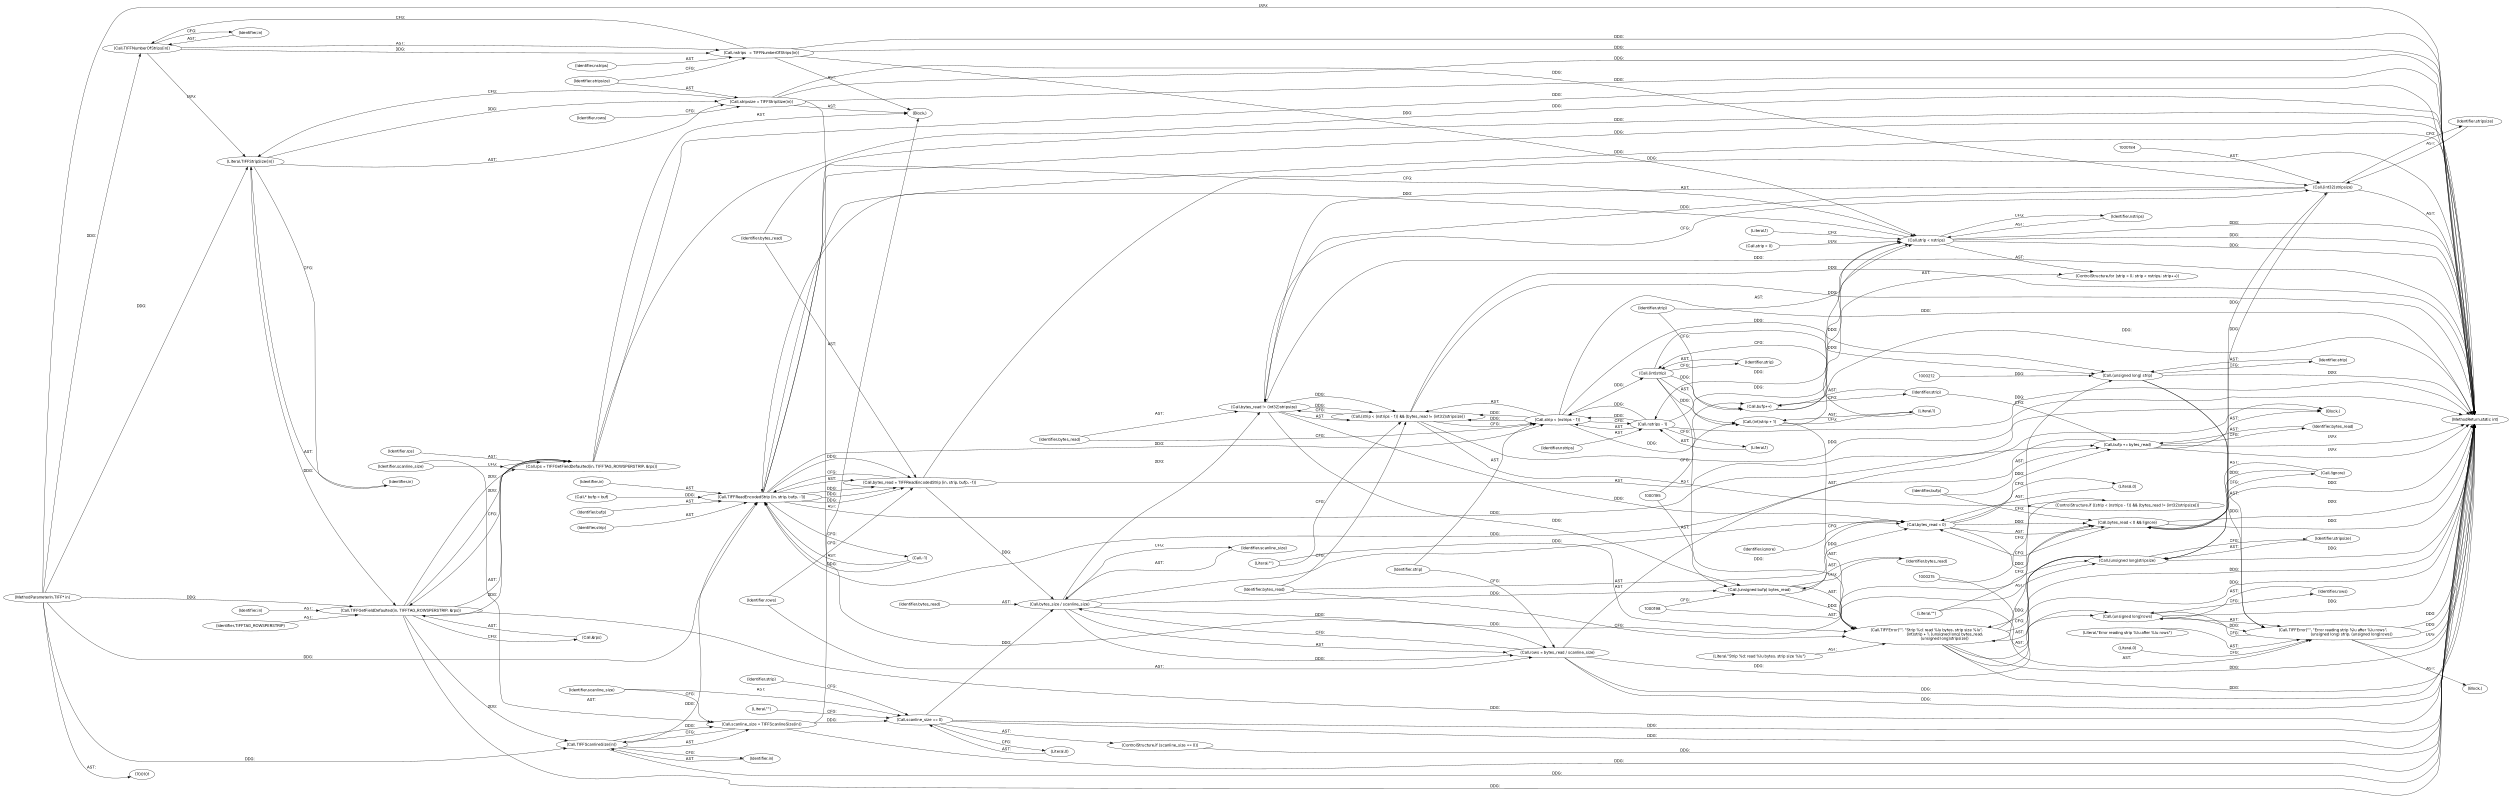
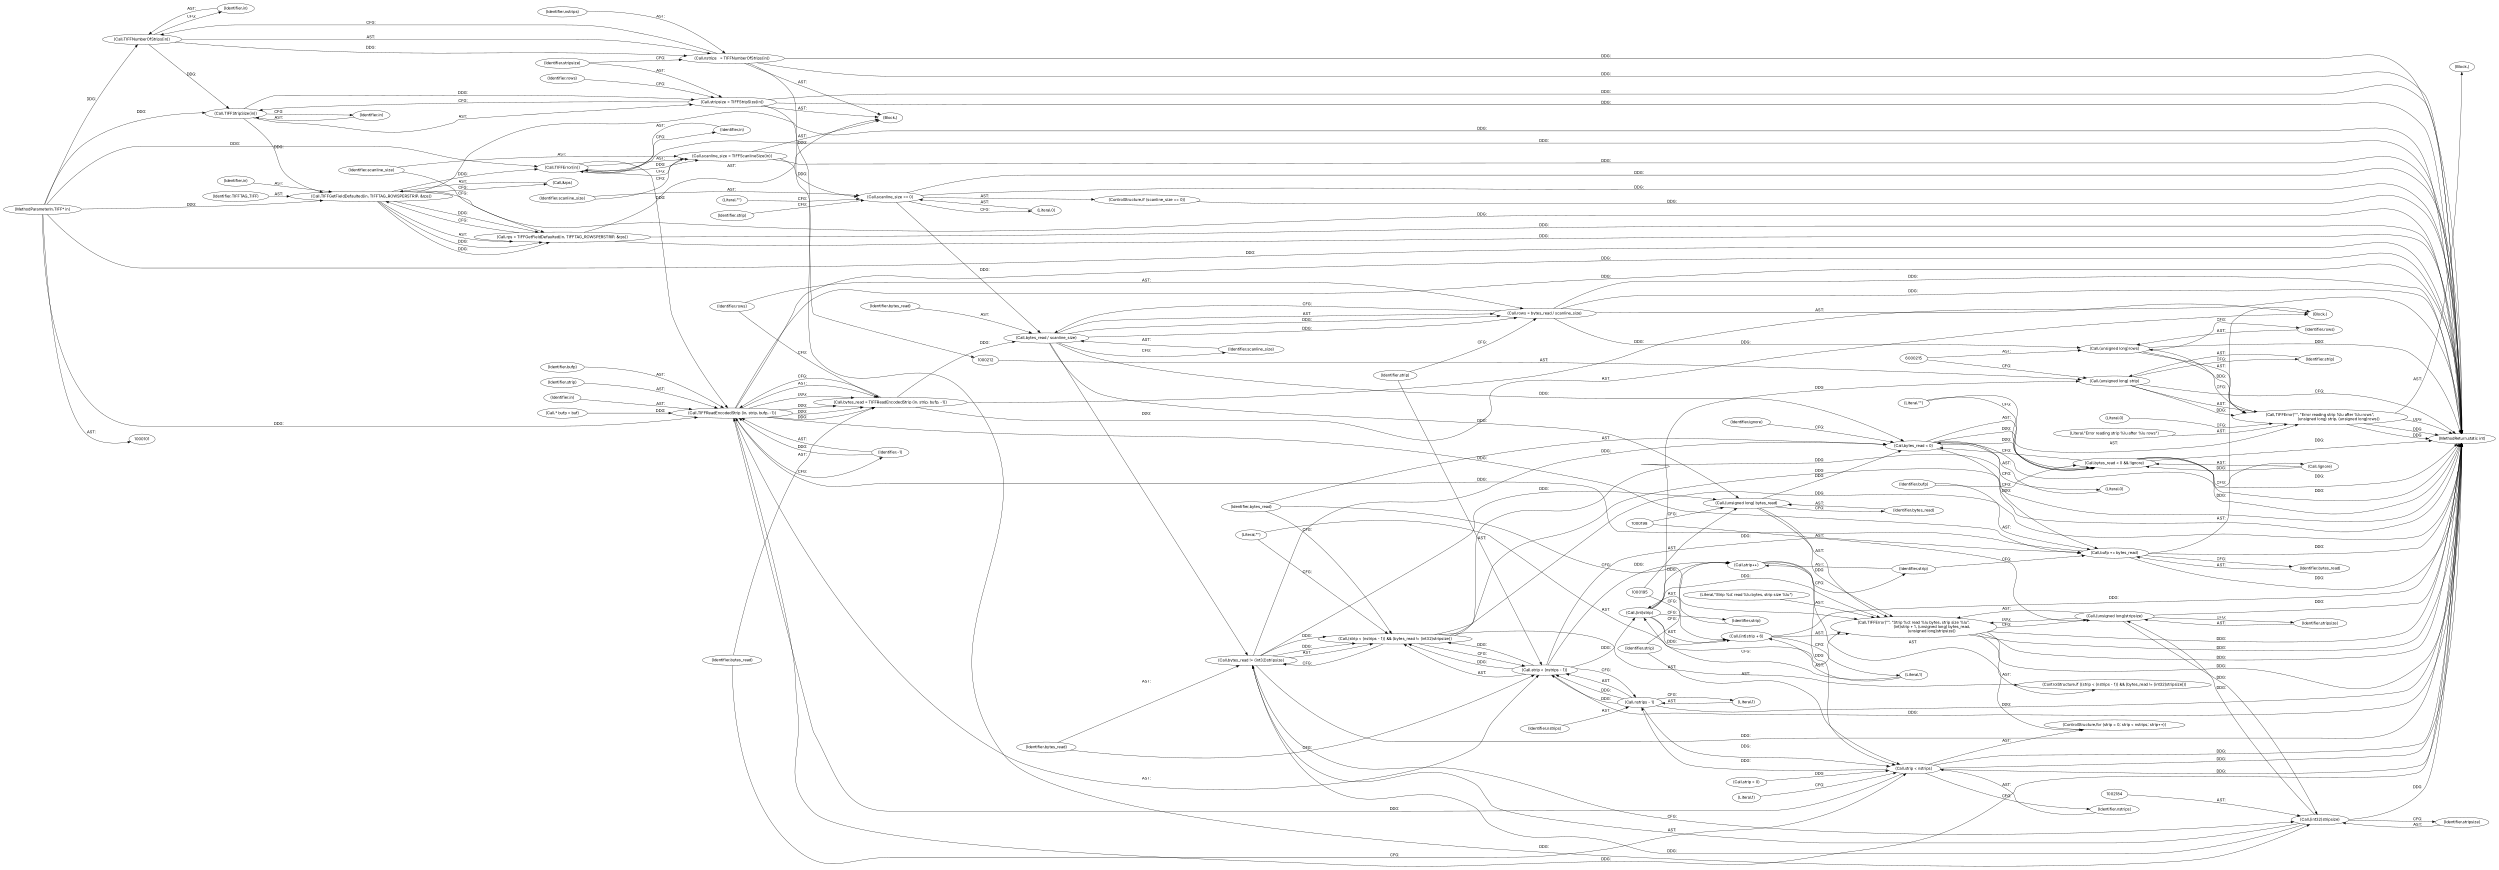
(1334, 115) -> (813, 312)
(2127, 148) -> (2114, 794)
(250, 162) -> (236, 114)
(2431, 214) -> (2418, 787)
(1820, 330) -> (1783, 540)
(2333, 373) -> (2320, 391)
(2020, 374) -> (1545, 360)
(1759, 407) -> (1746, 565)
(1759, 422) -> (1746, 636)
(1160, 444) -> (1147, 778)
(401, 451) -> none
none -> (2212, 482)
(920, 558) -> (890, 452)
(1927, 577) -> (1914, 358)
(1759, 590) -> (1746, 503)
(1060, 604) -> (1046, 338)
(250, 626) -> (236, 196)
(1168, 633) -> none
(592, 745) -> (562, 168)
(142, 774) -> (142, 439)
